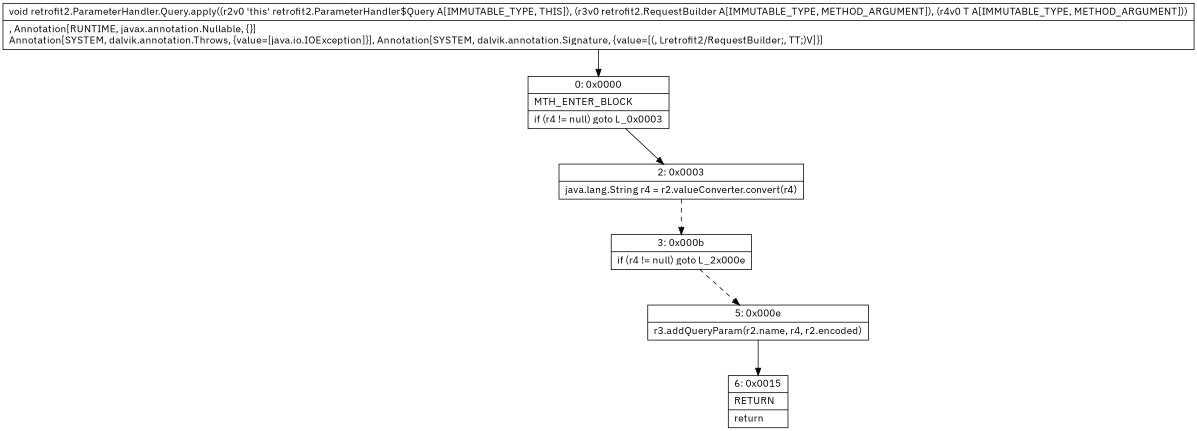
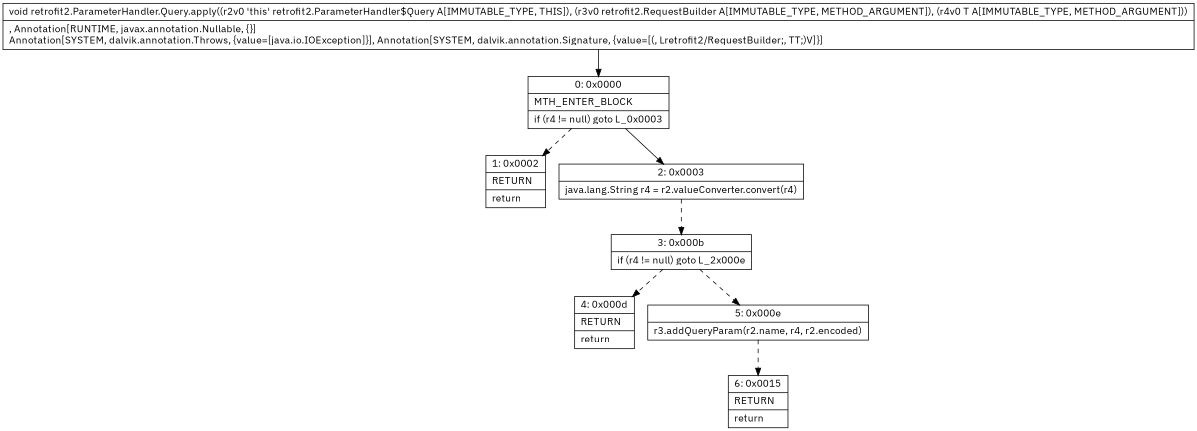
none -> (516, 182)
none -> (604, 323)
(758, 354) -> (758, 354)
